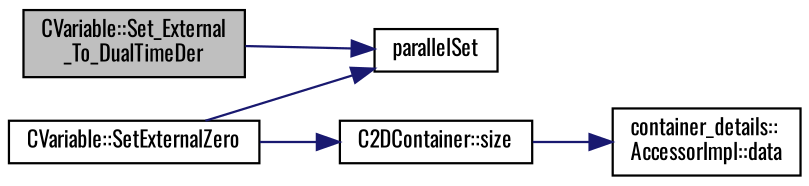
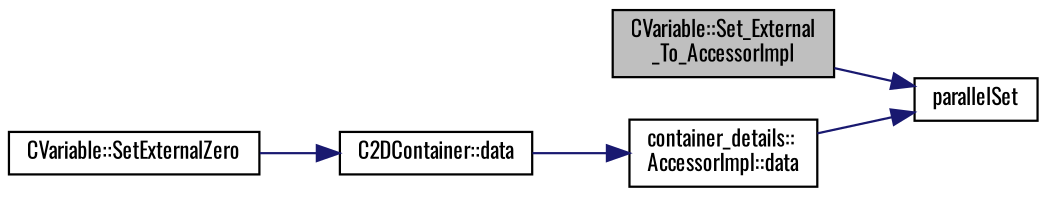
(134, 44) -> (723, 44)
(279, 98) -> (855, 125)
(436, 142) -> (436, 153)
